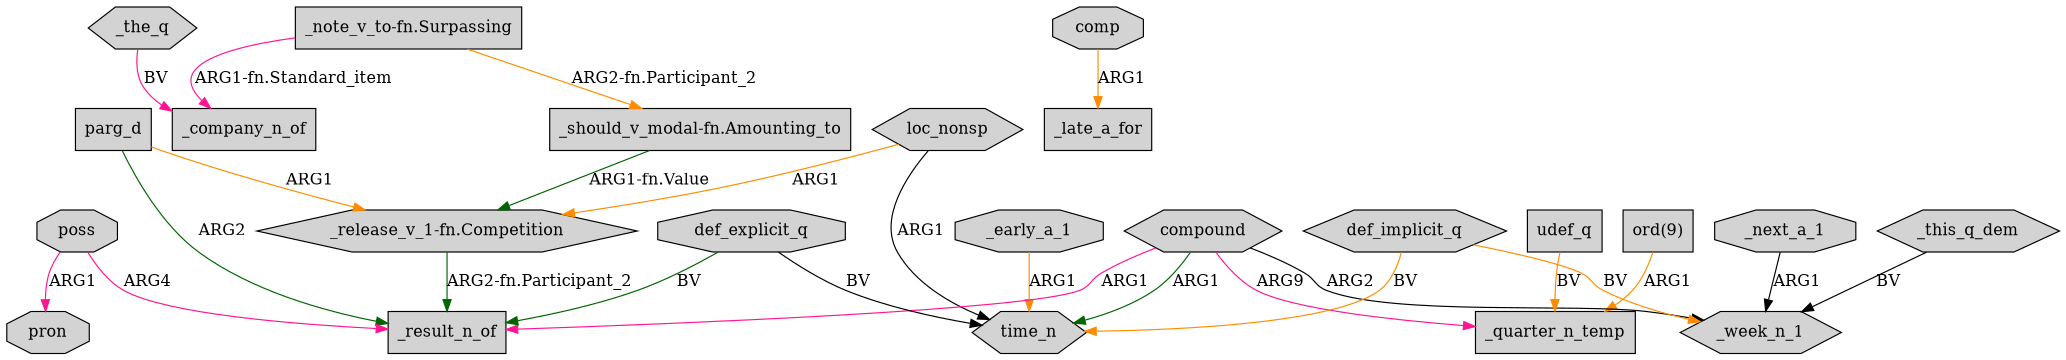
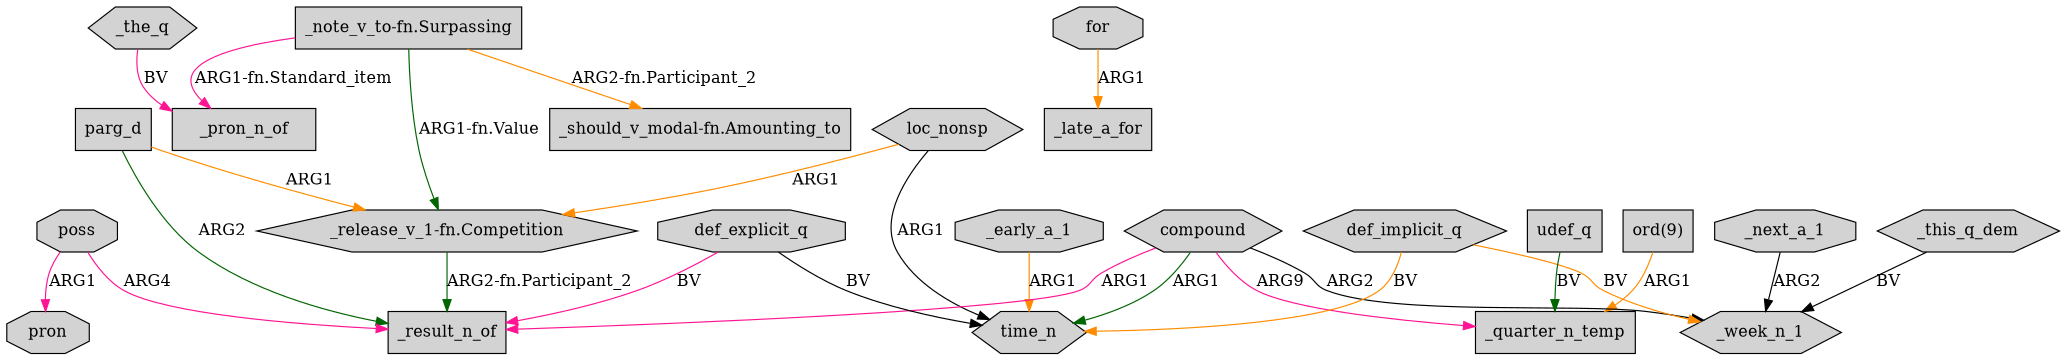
(1098, 28) -> (1098, 28)
(244, 130) -> (244, 130)
(579, 178) -> (415, 125)
(1556, 276) -> (1556, 276)
(1797, 282) -> (1797, 282)
(621, 296) -> (621, 296)
